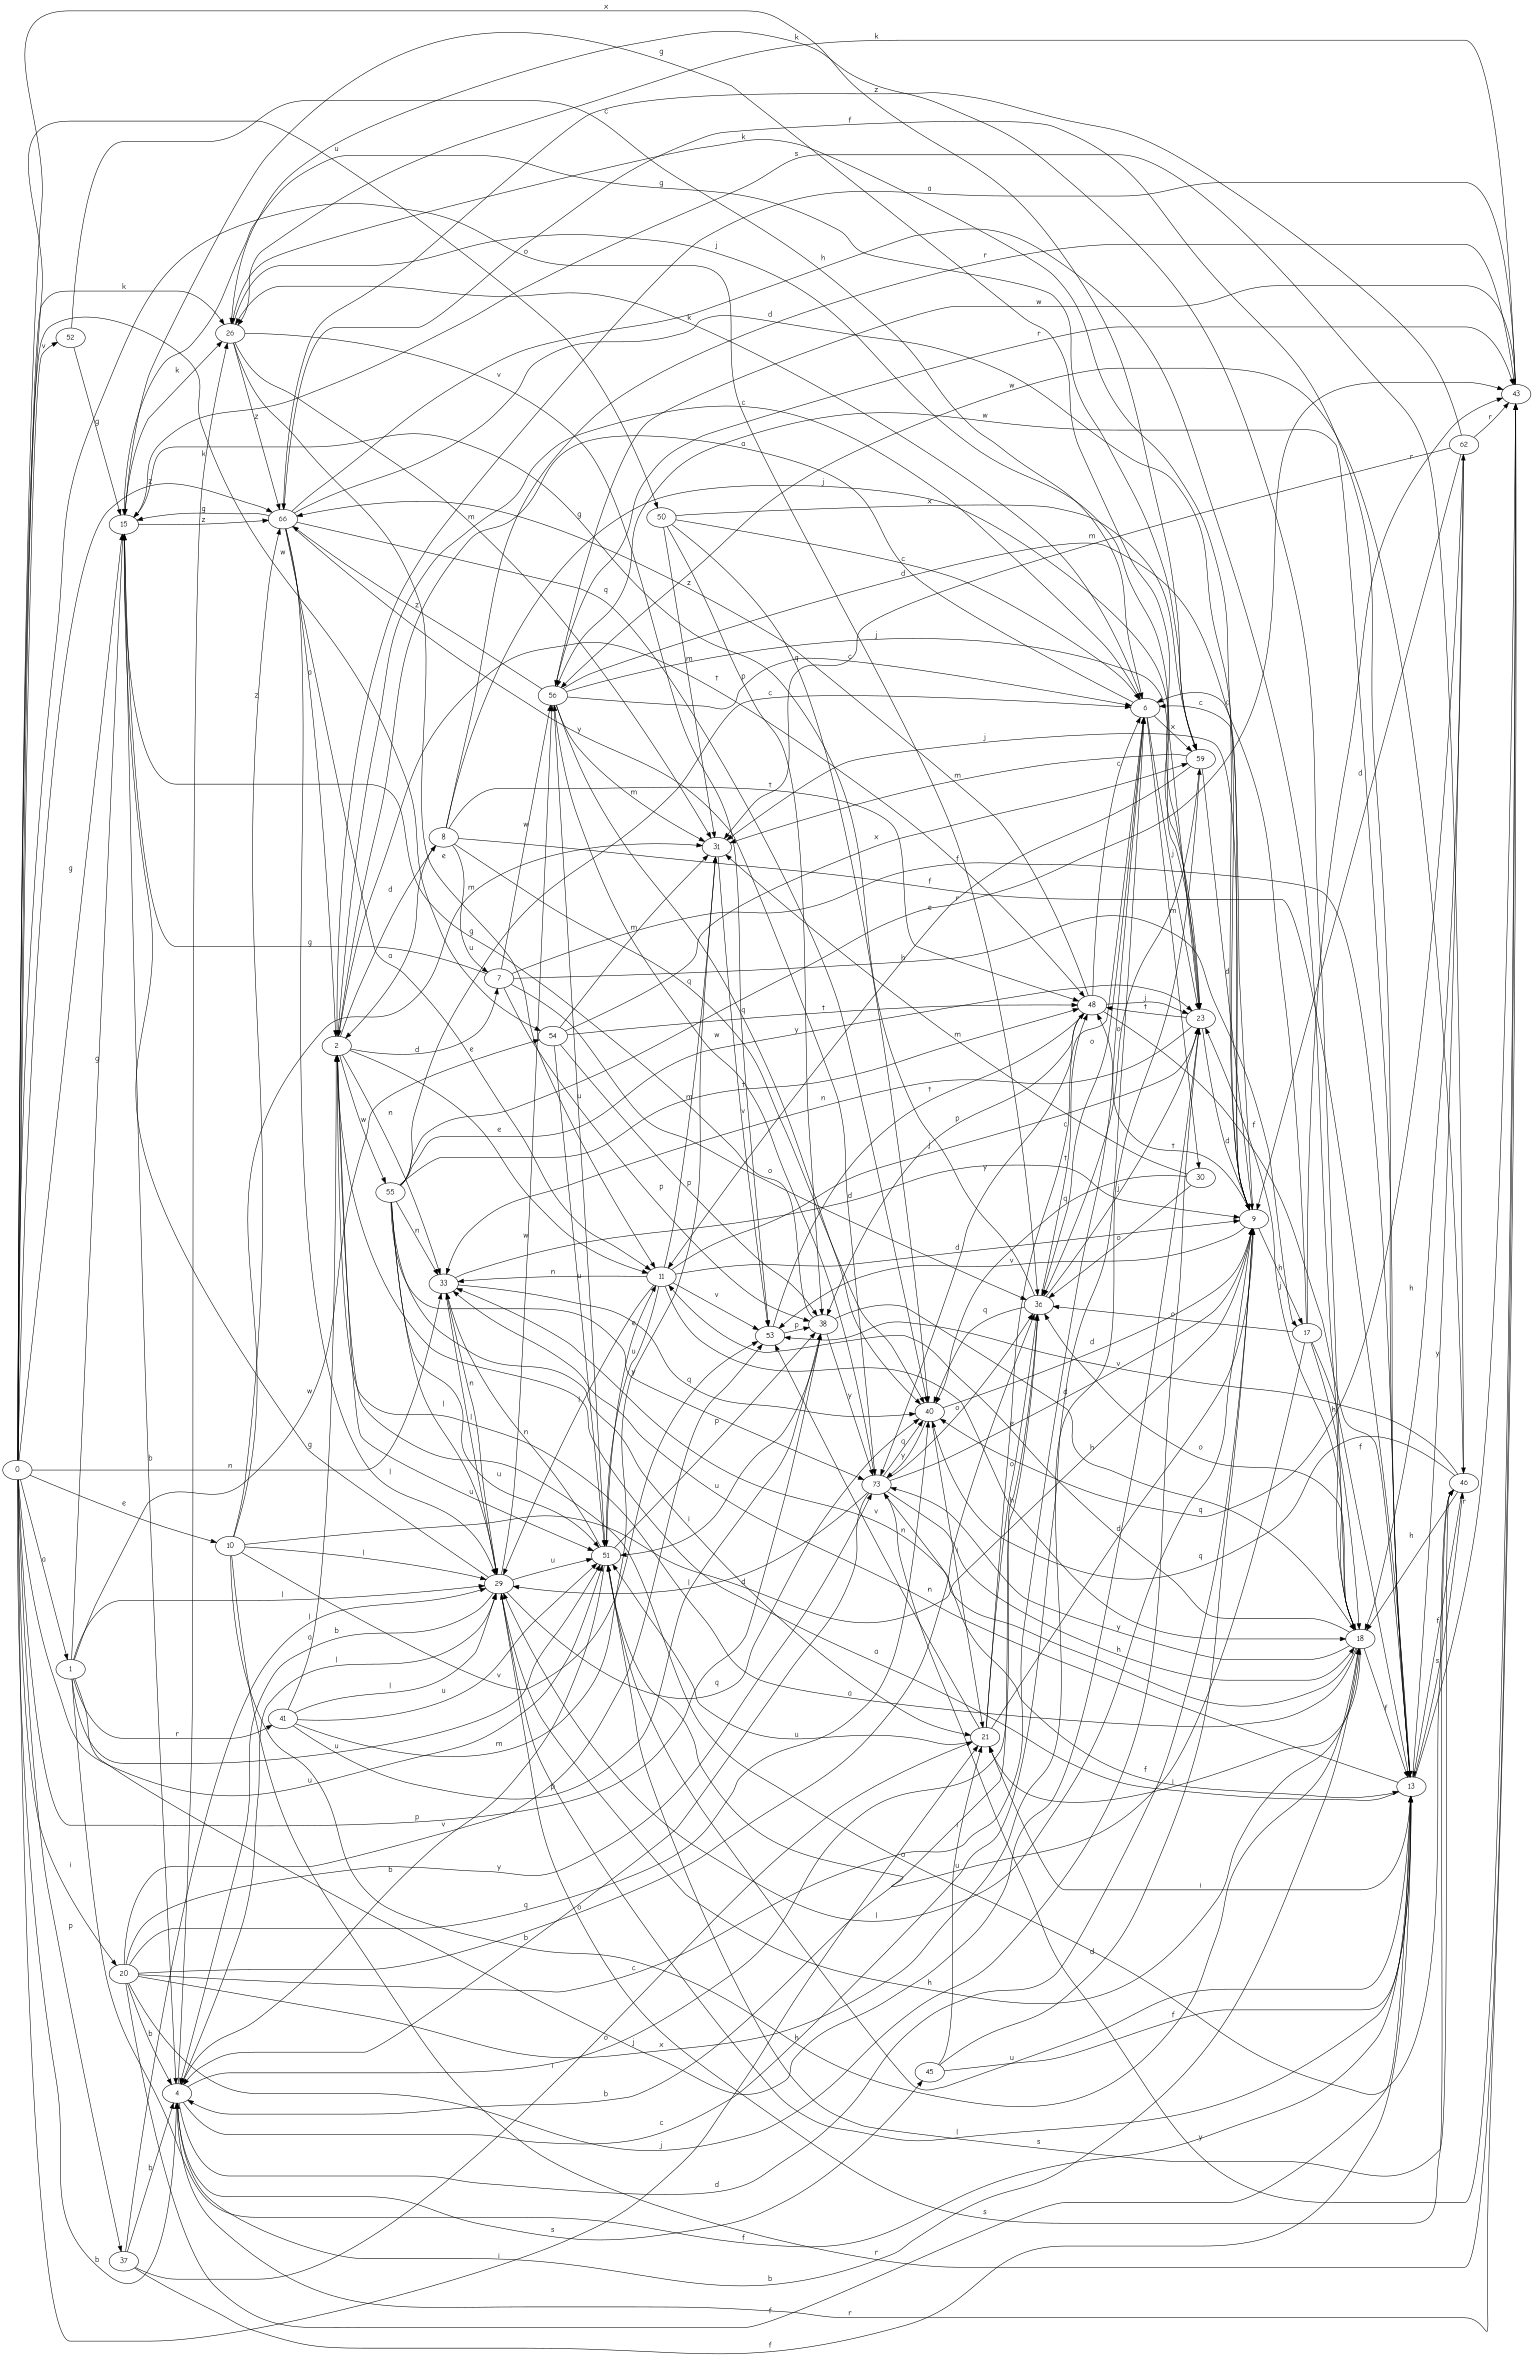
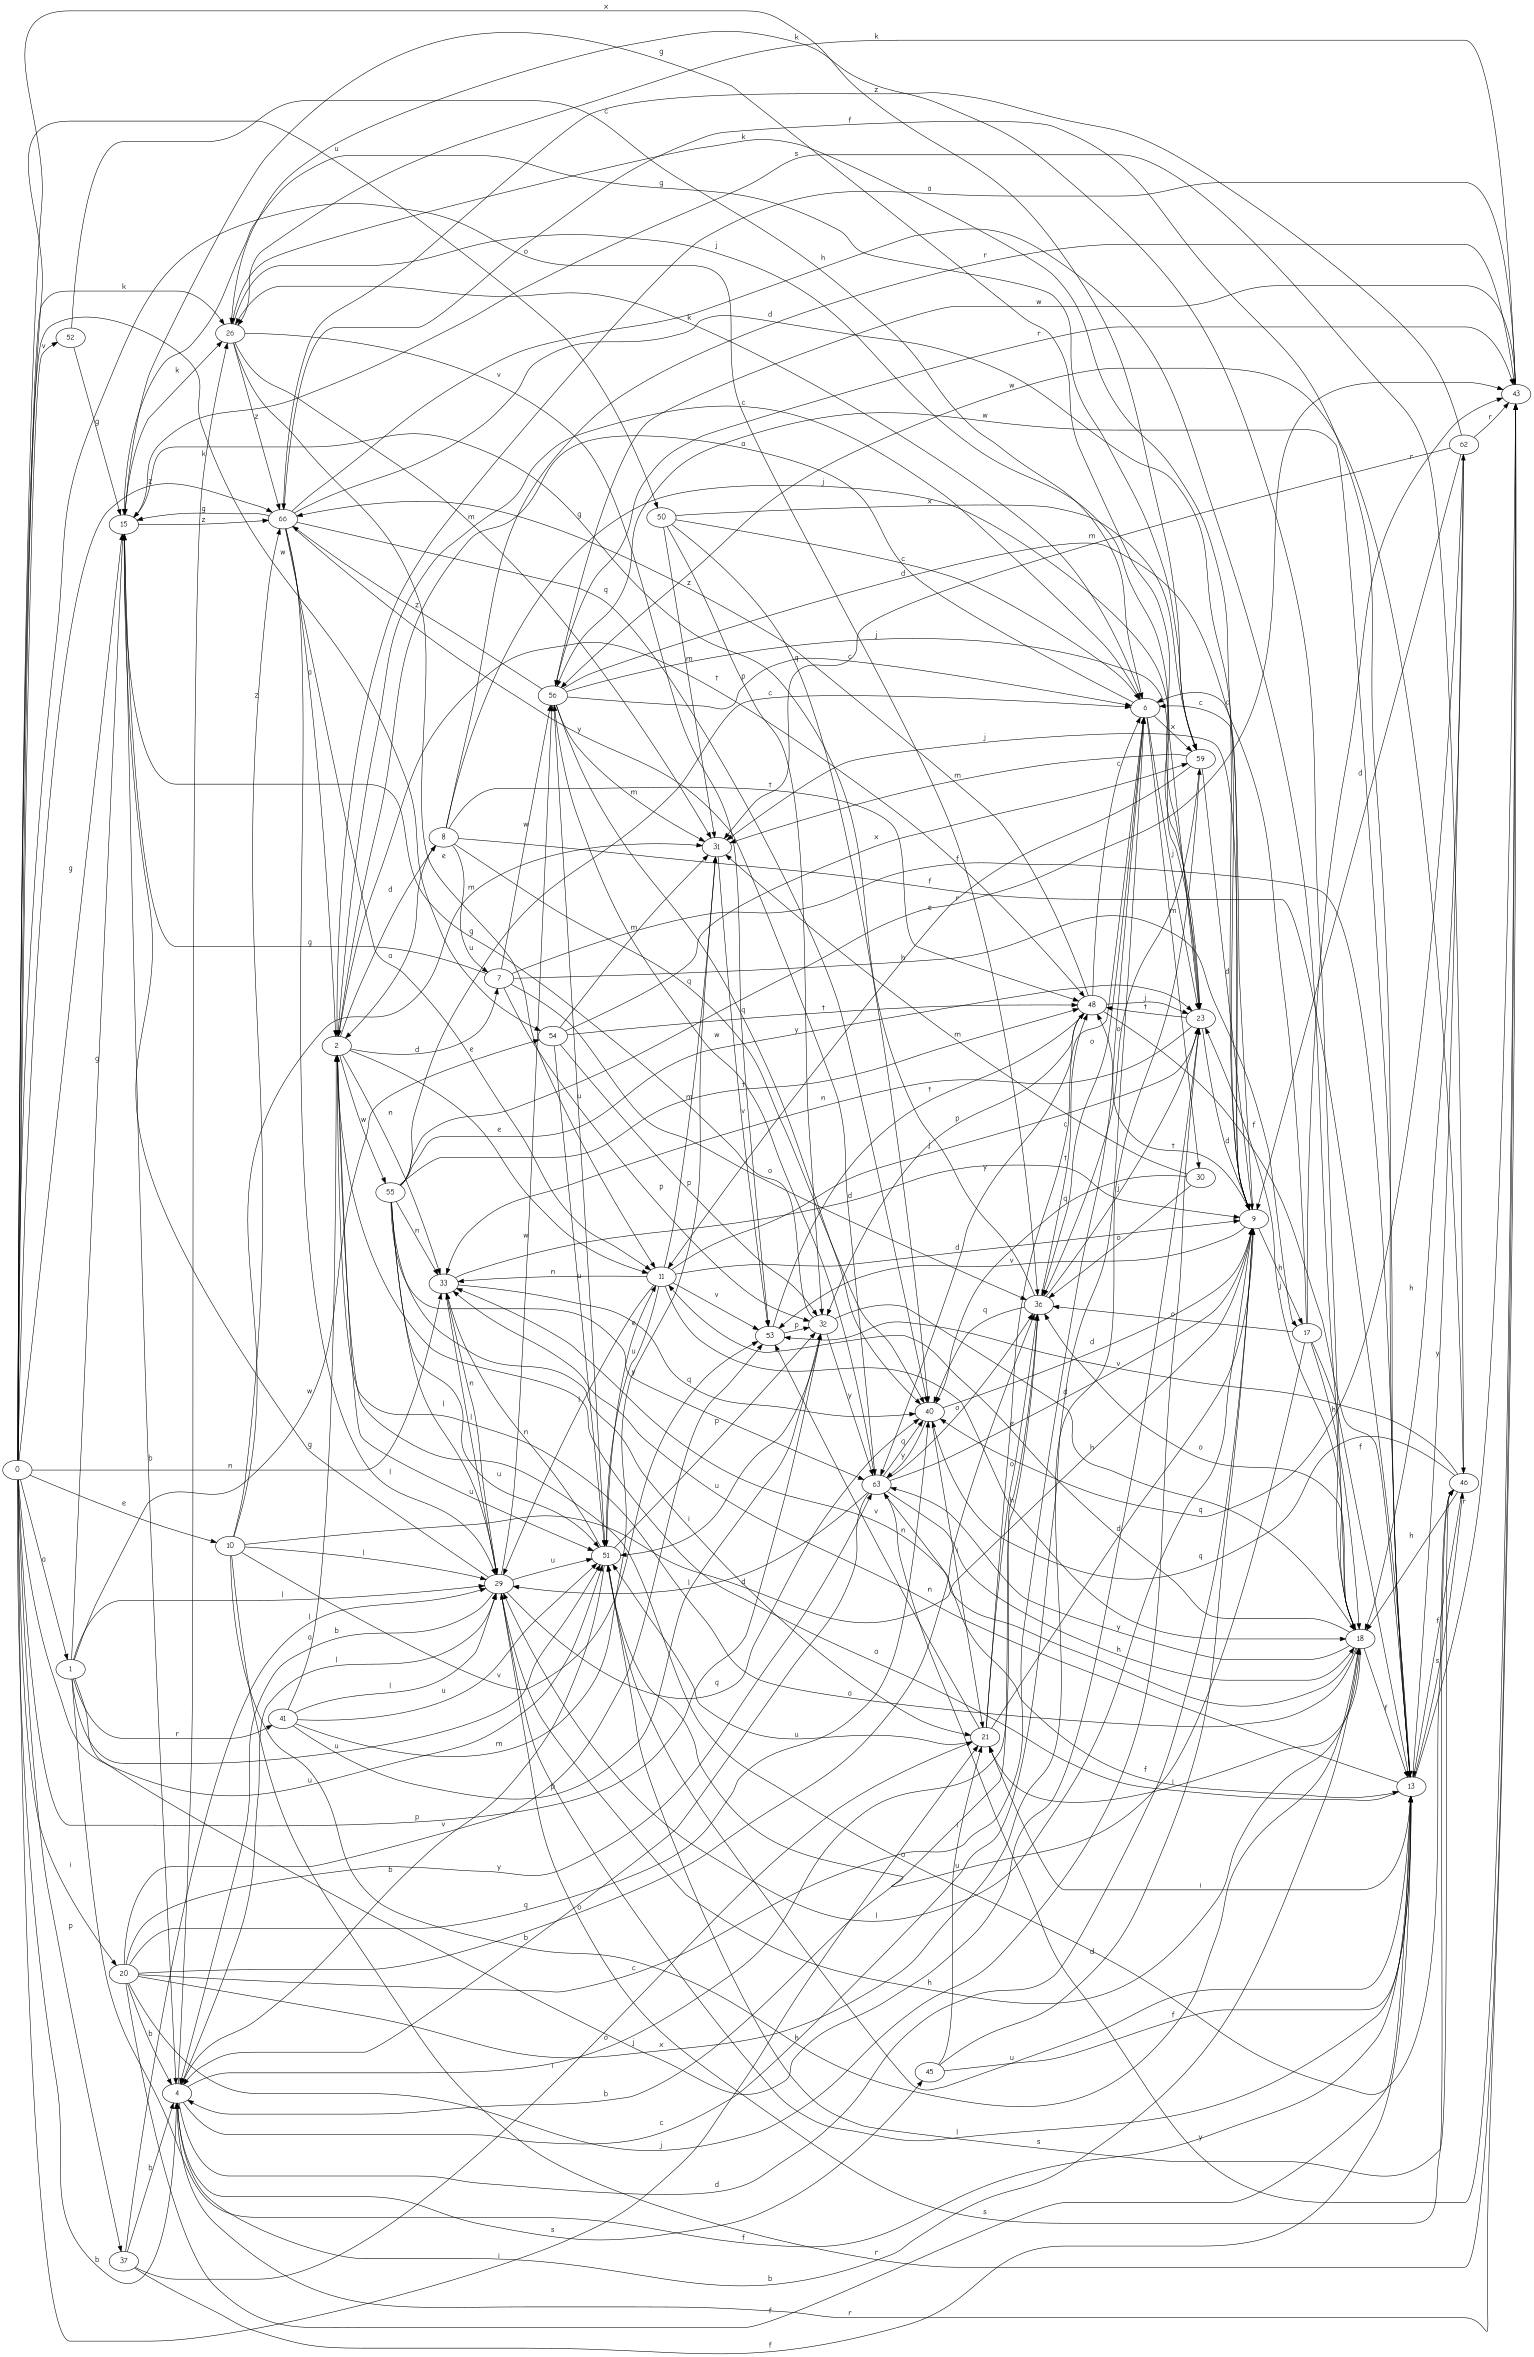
(823, 1325) -> (823, 1325)
(876, 1485) -> (876, 1485)
